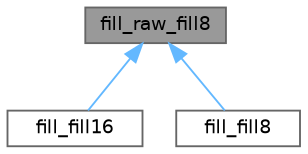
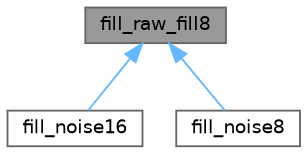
(75, 128) -> (75, 128)
(238, 128) -> (238, 128)
